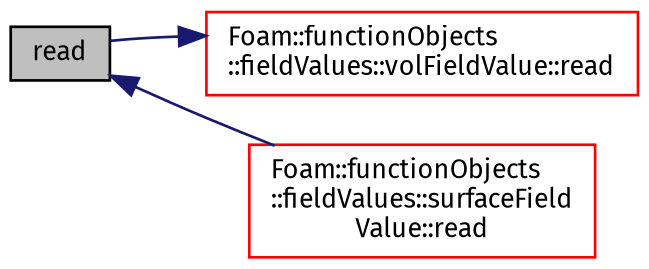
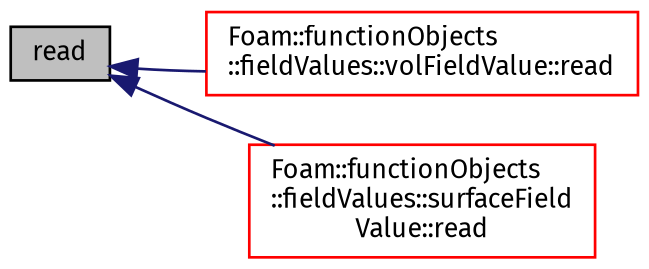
(144, 38) -> (172, 70)
